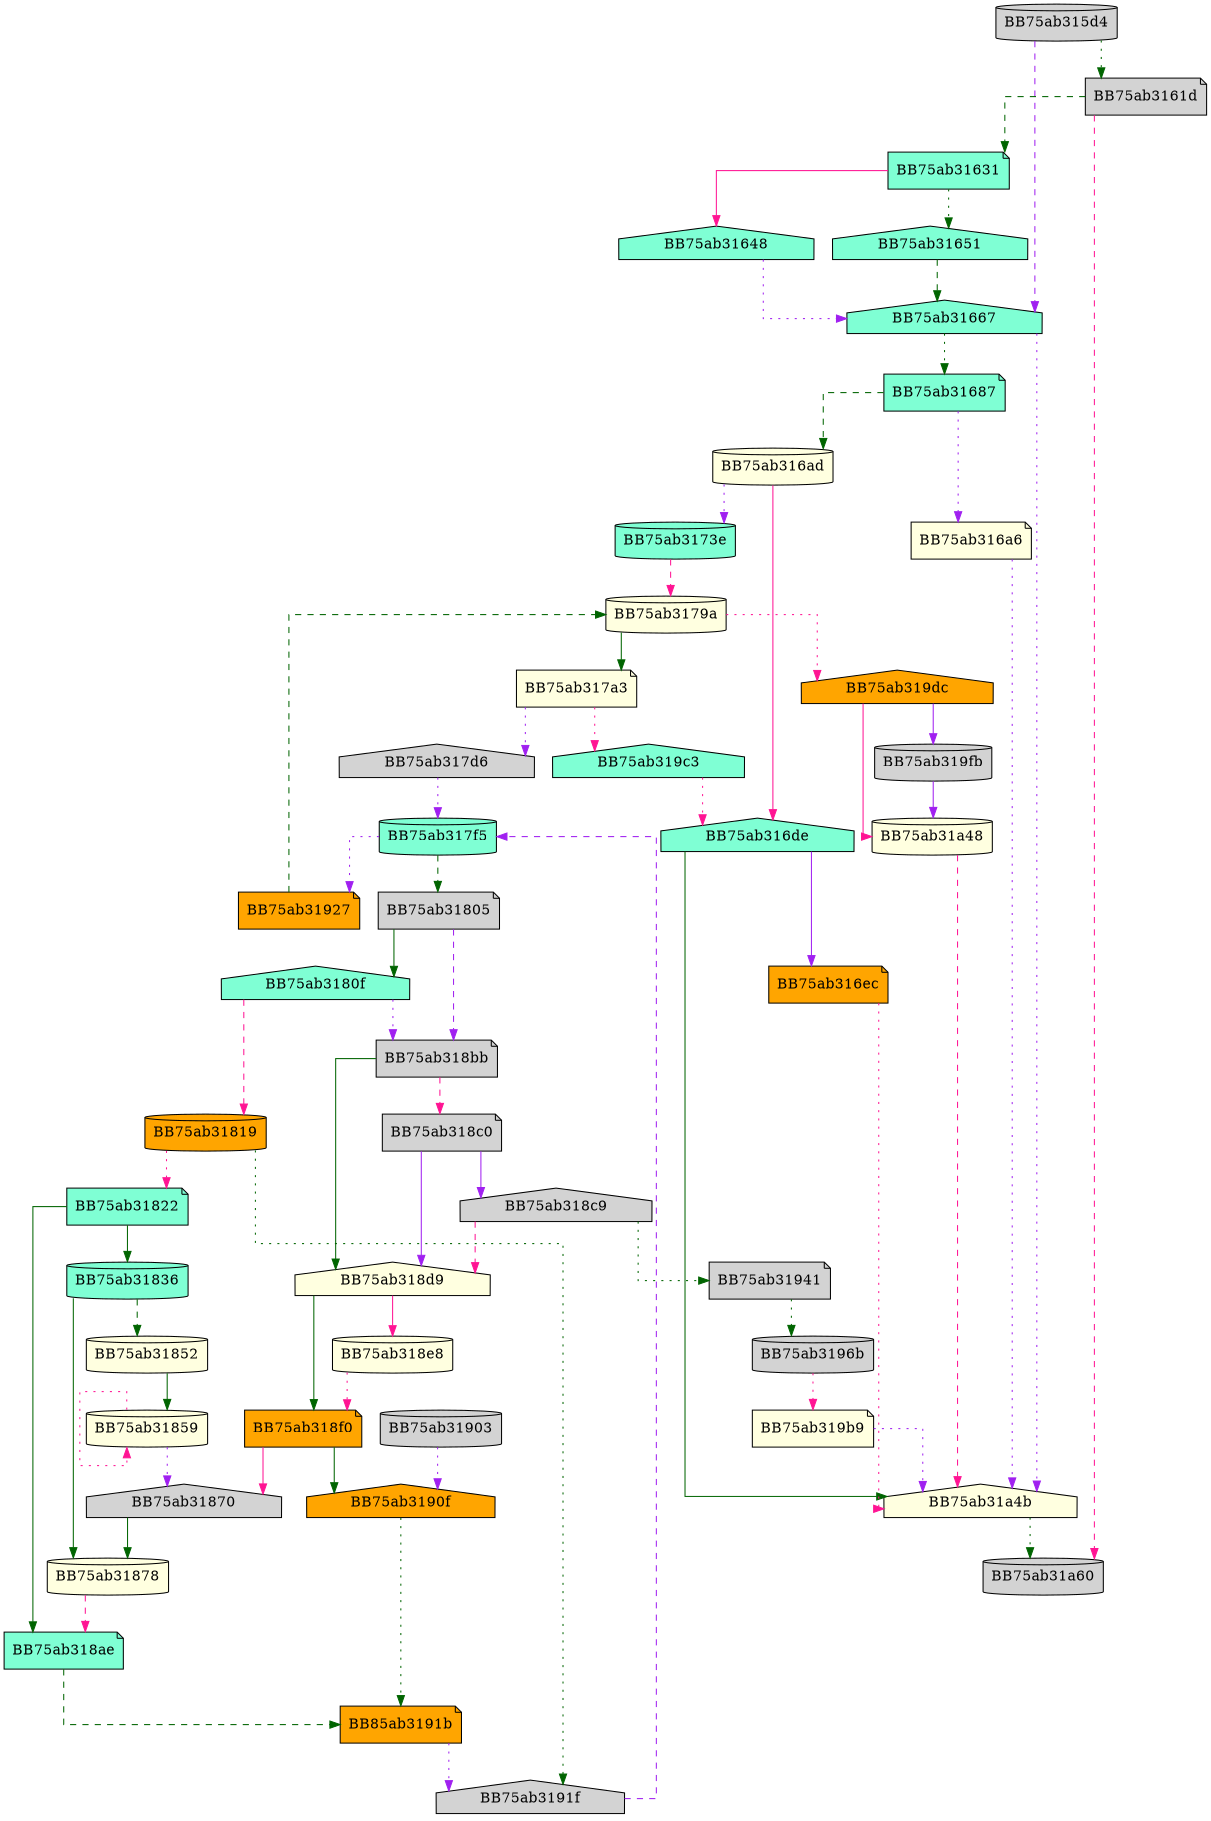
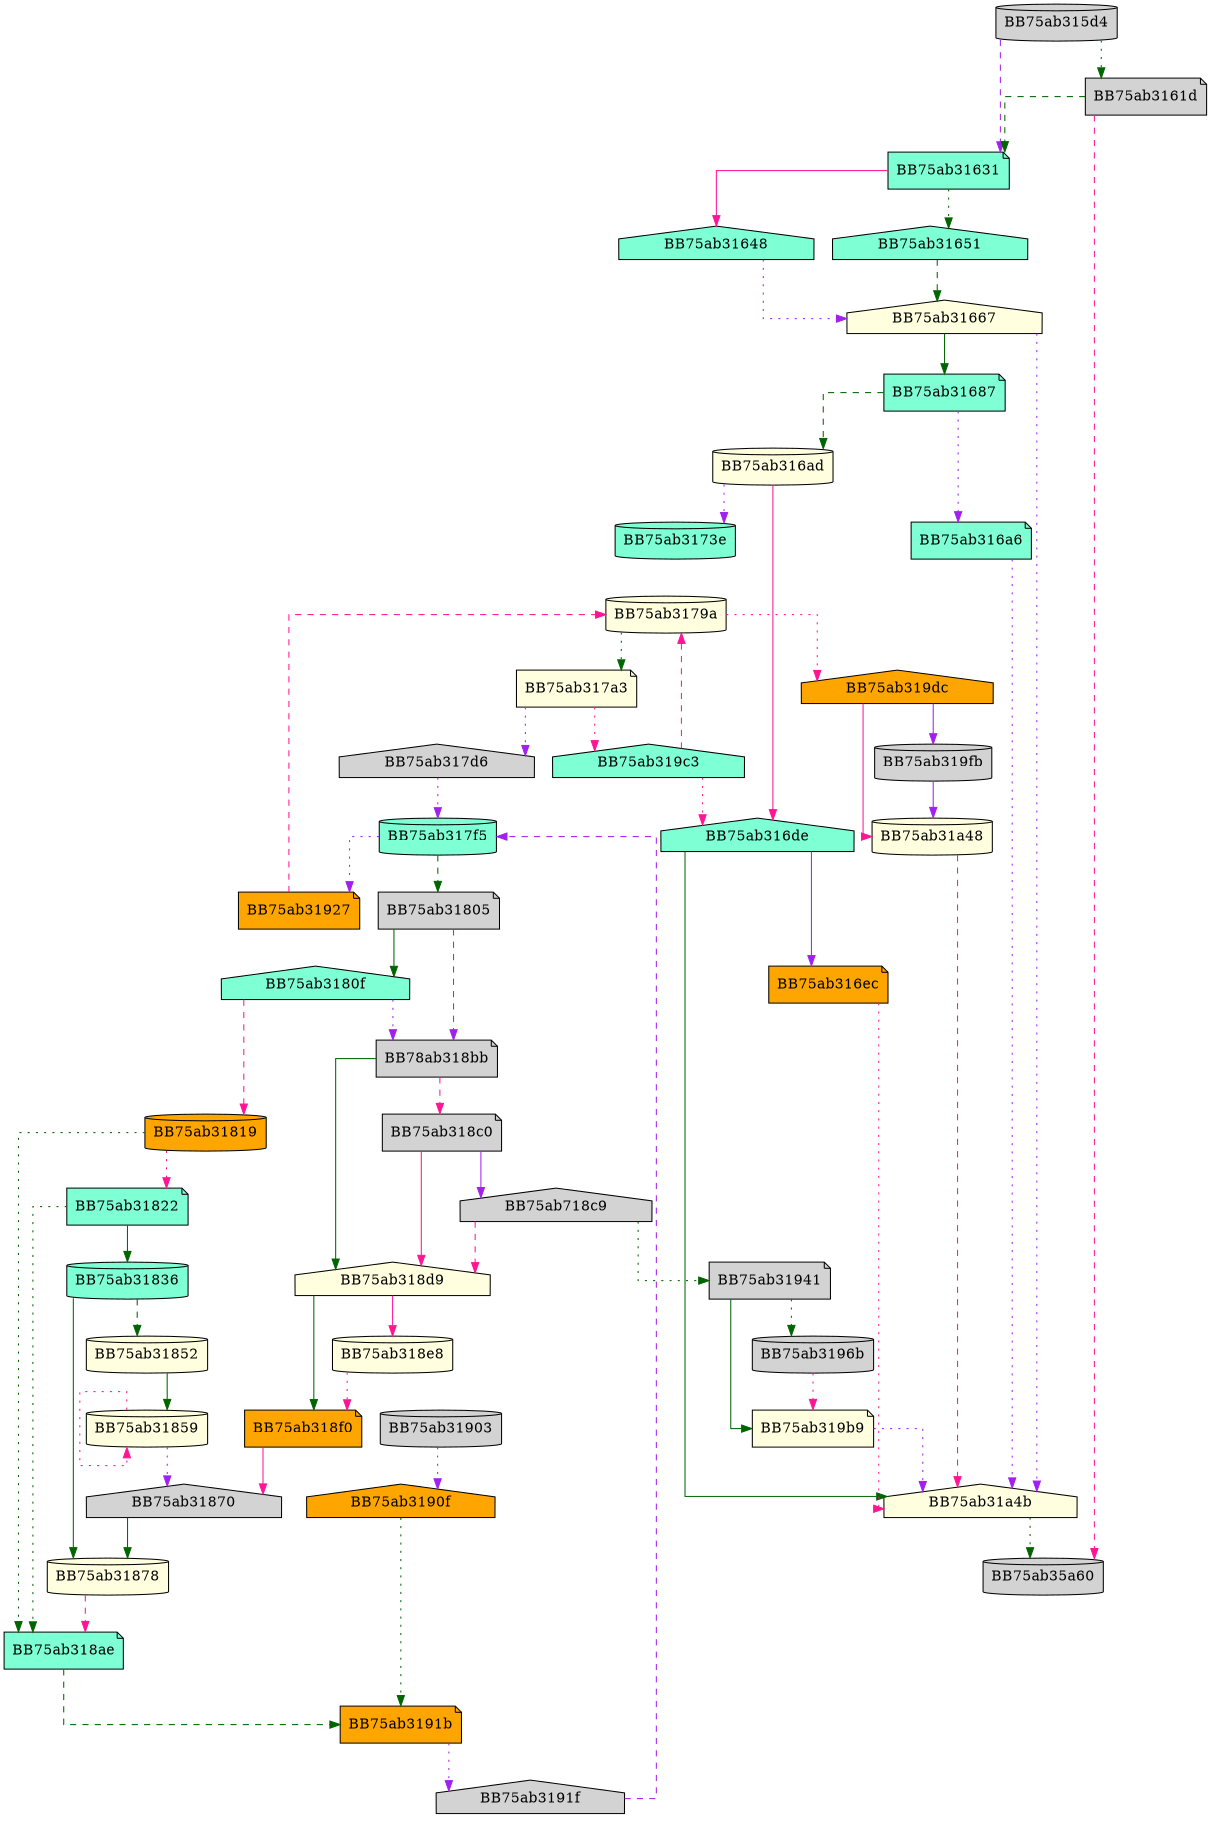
(1035, 171) -> (1000, 91)
(945, 319) -> (945, 319)
(945, 349) -> (945, 349)
(971, 541) -> (971, 541)
(671, 572) -> (681, 696)
(303, 615) -> (303, 615)
(621, 646) -> (621, 646)
(437, 1059) -> (437, 1059)
(421, 1203) -> (421, 1203)
(556, 1207) -> (556, 1207)
(563, 1308) -> (18, 1314)
none -> (731, 1369)
(33, 1397) -> (33, 1397)
(334, 1465) -> none
(1043, 1577) -> (1043, 1577)
(401, 1725) -> (401, 1725)
